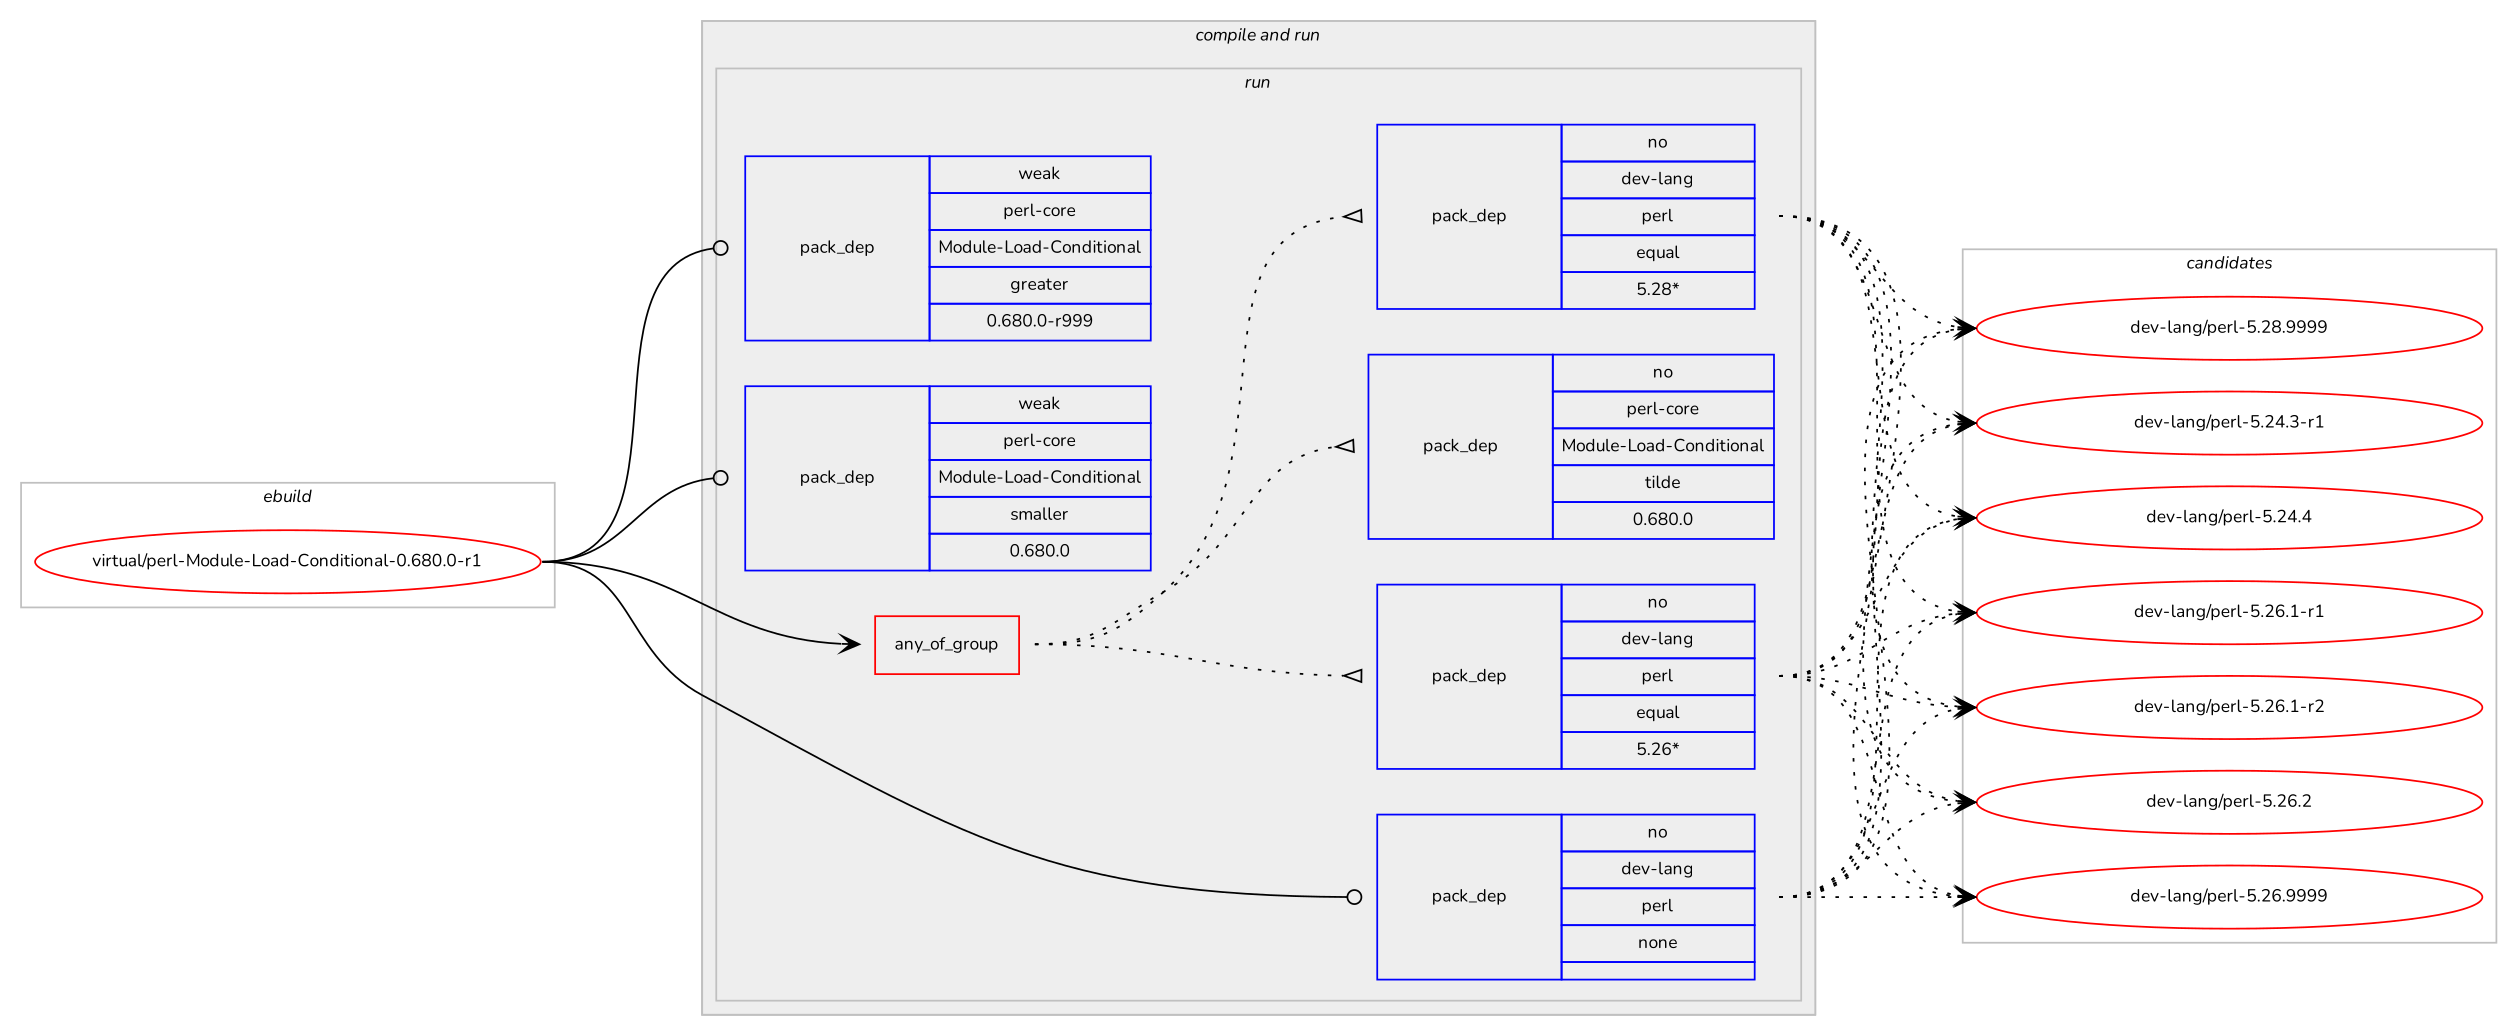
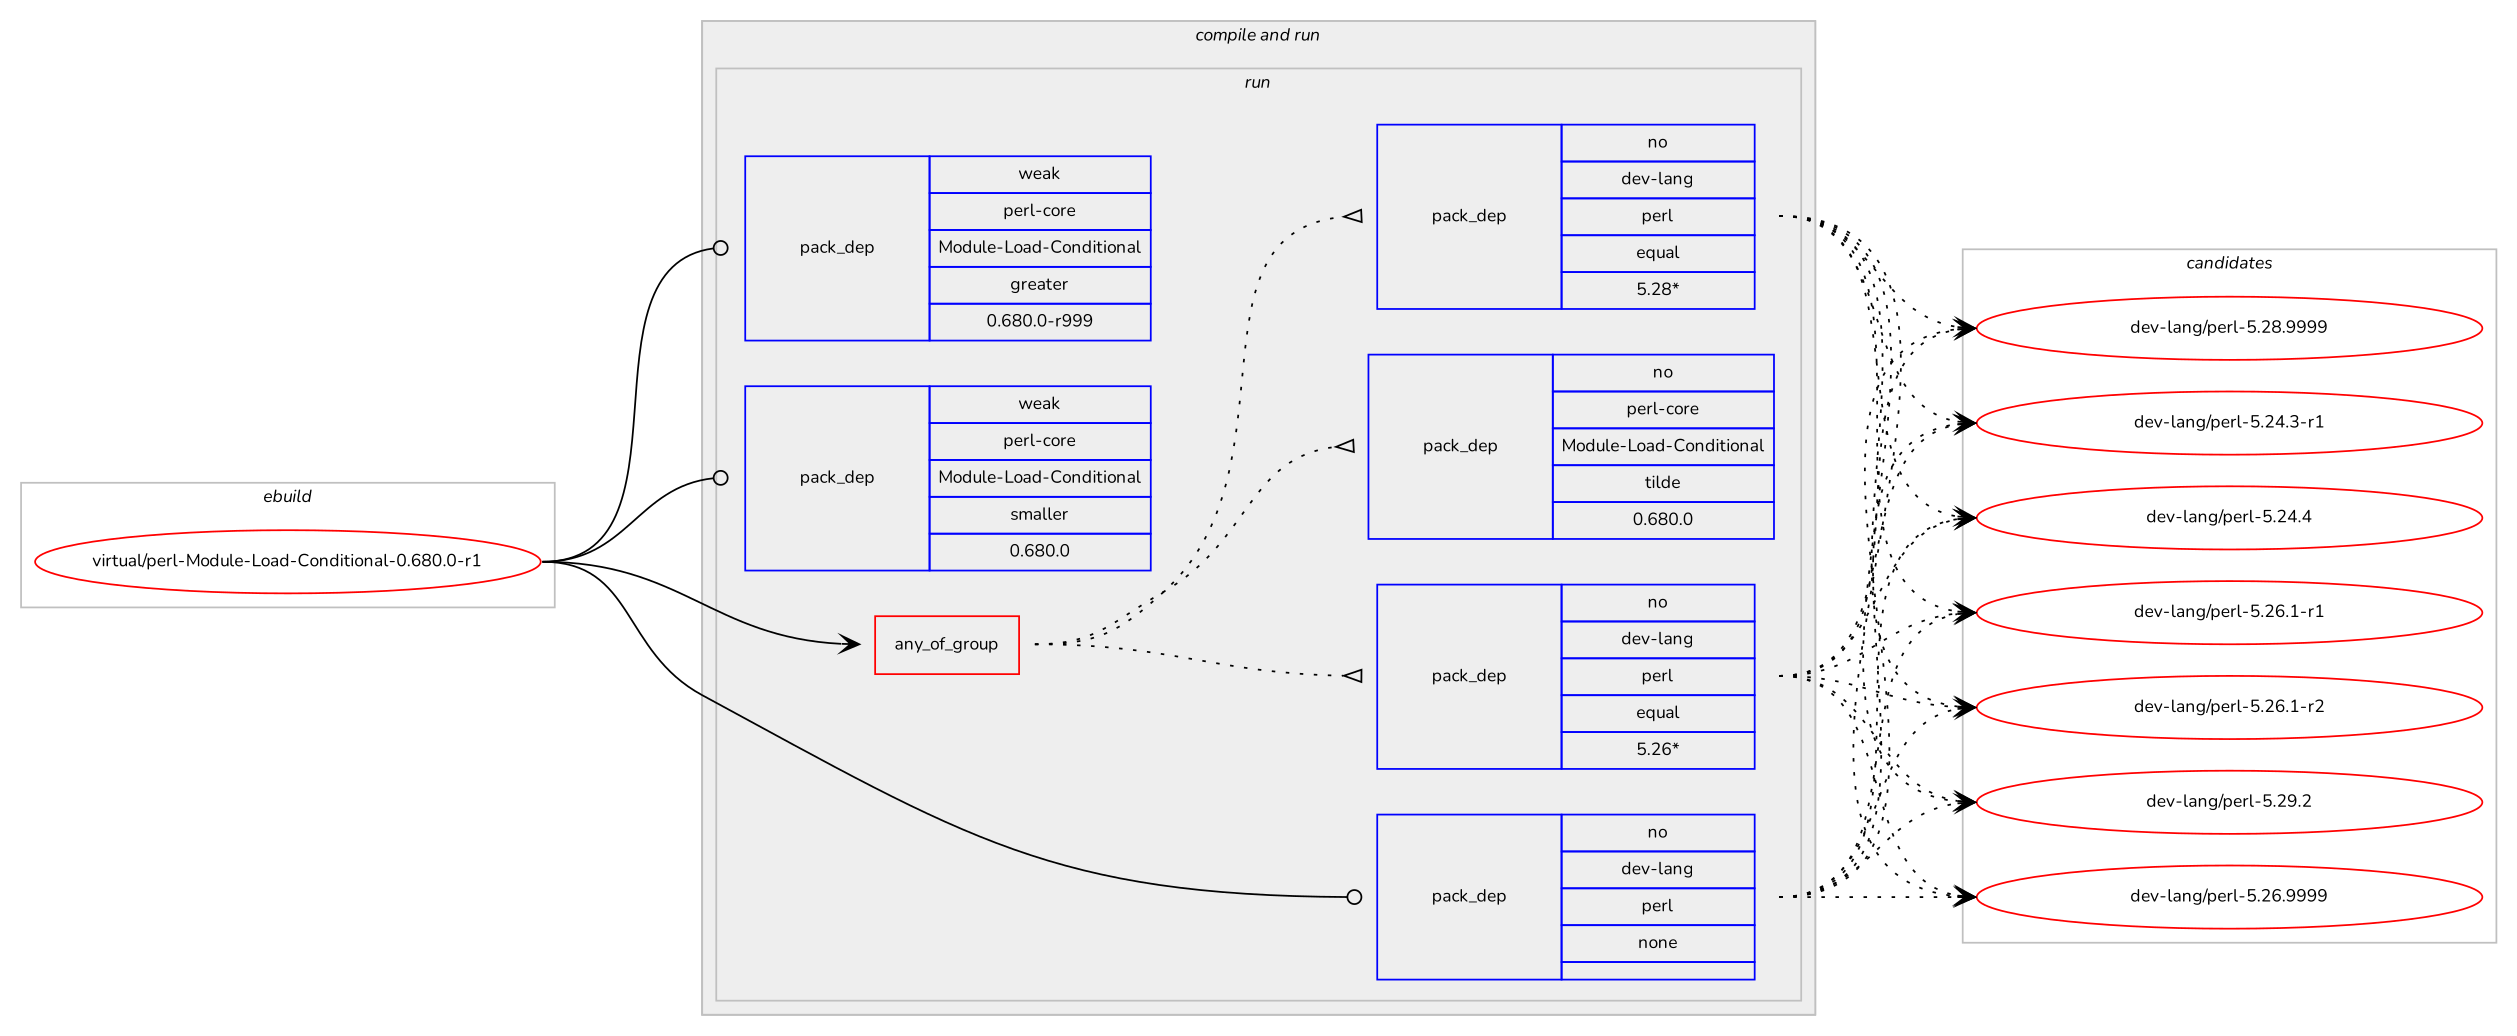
(2230, 802) -> (2230, 802)
